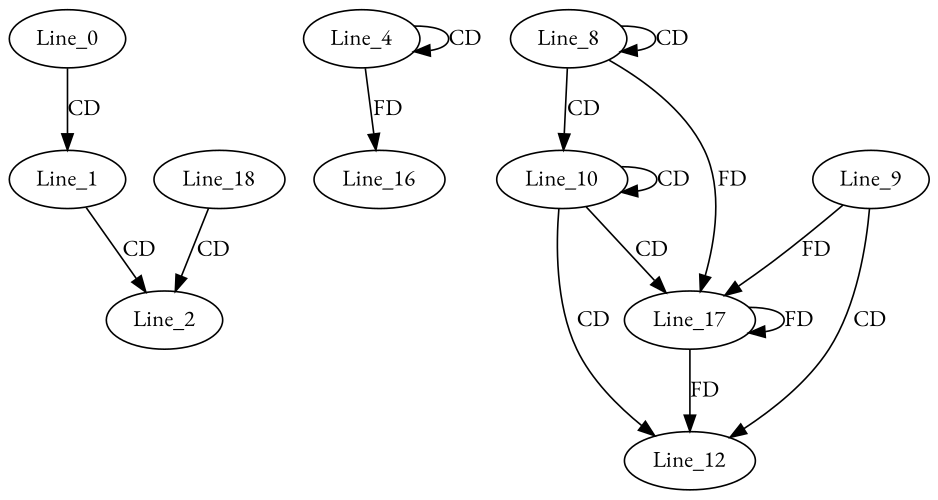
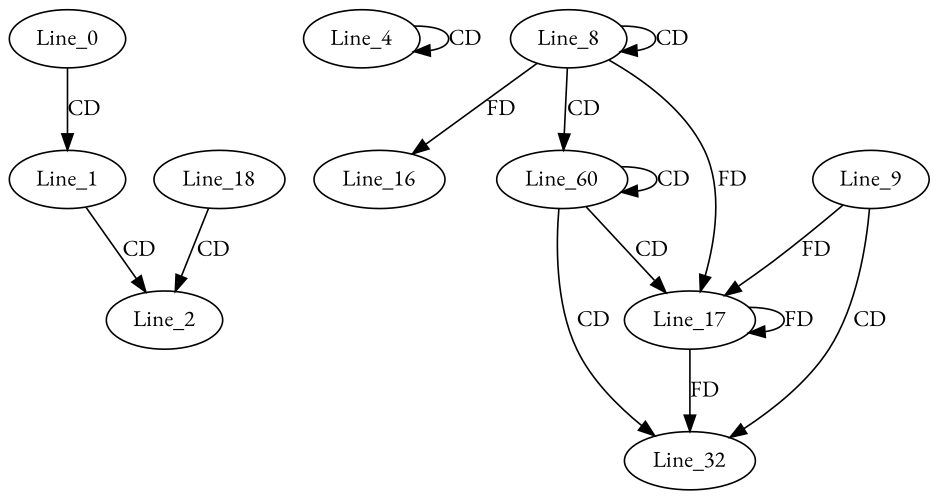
(370, 101) -> (482, 104)
(562, 179) -> (562, 179)
(690, 461) -> (690, 461)
